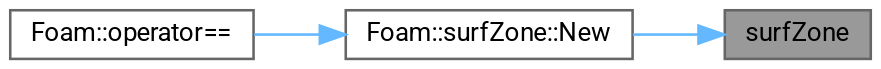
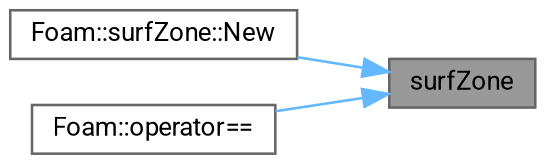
(287, 35) -> (319, 105)
